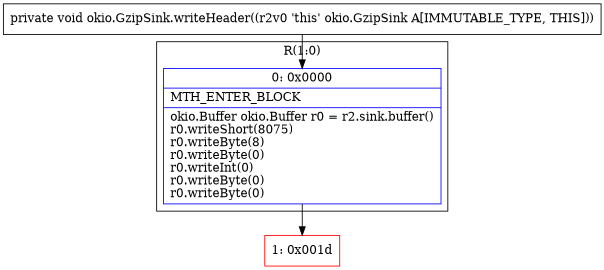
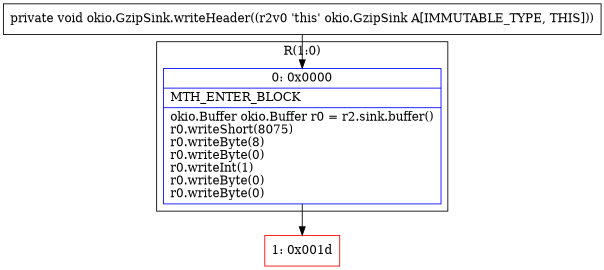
(212, 168) -> (212, 168)
